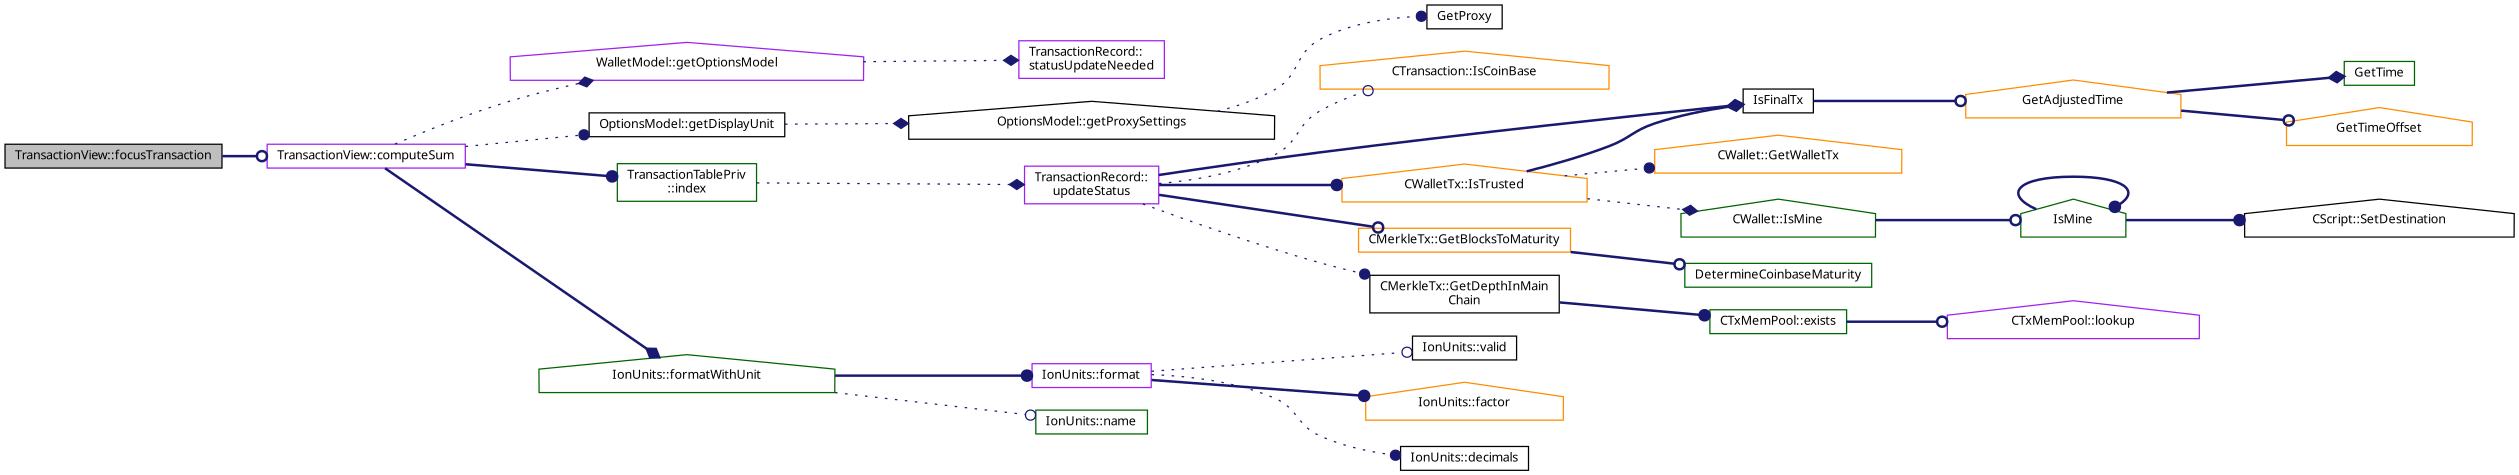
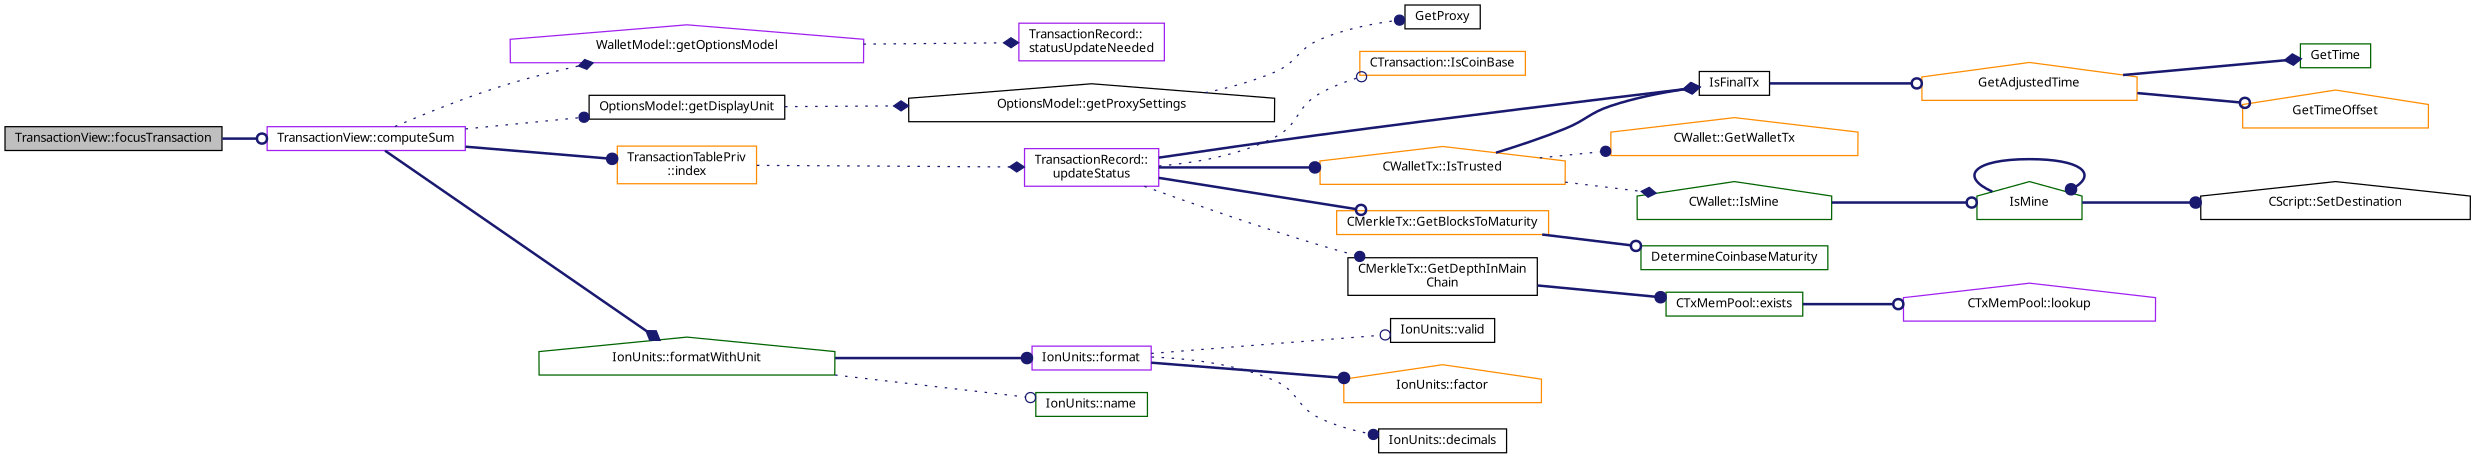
(1464, 72) -> (1443, 63)
(687, 182) -> (687, 165)
